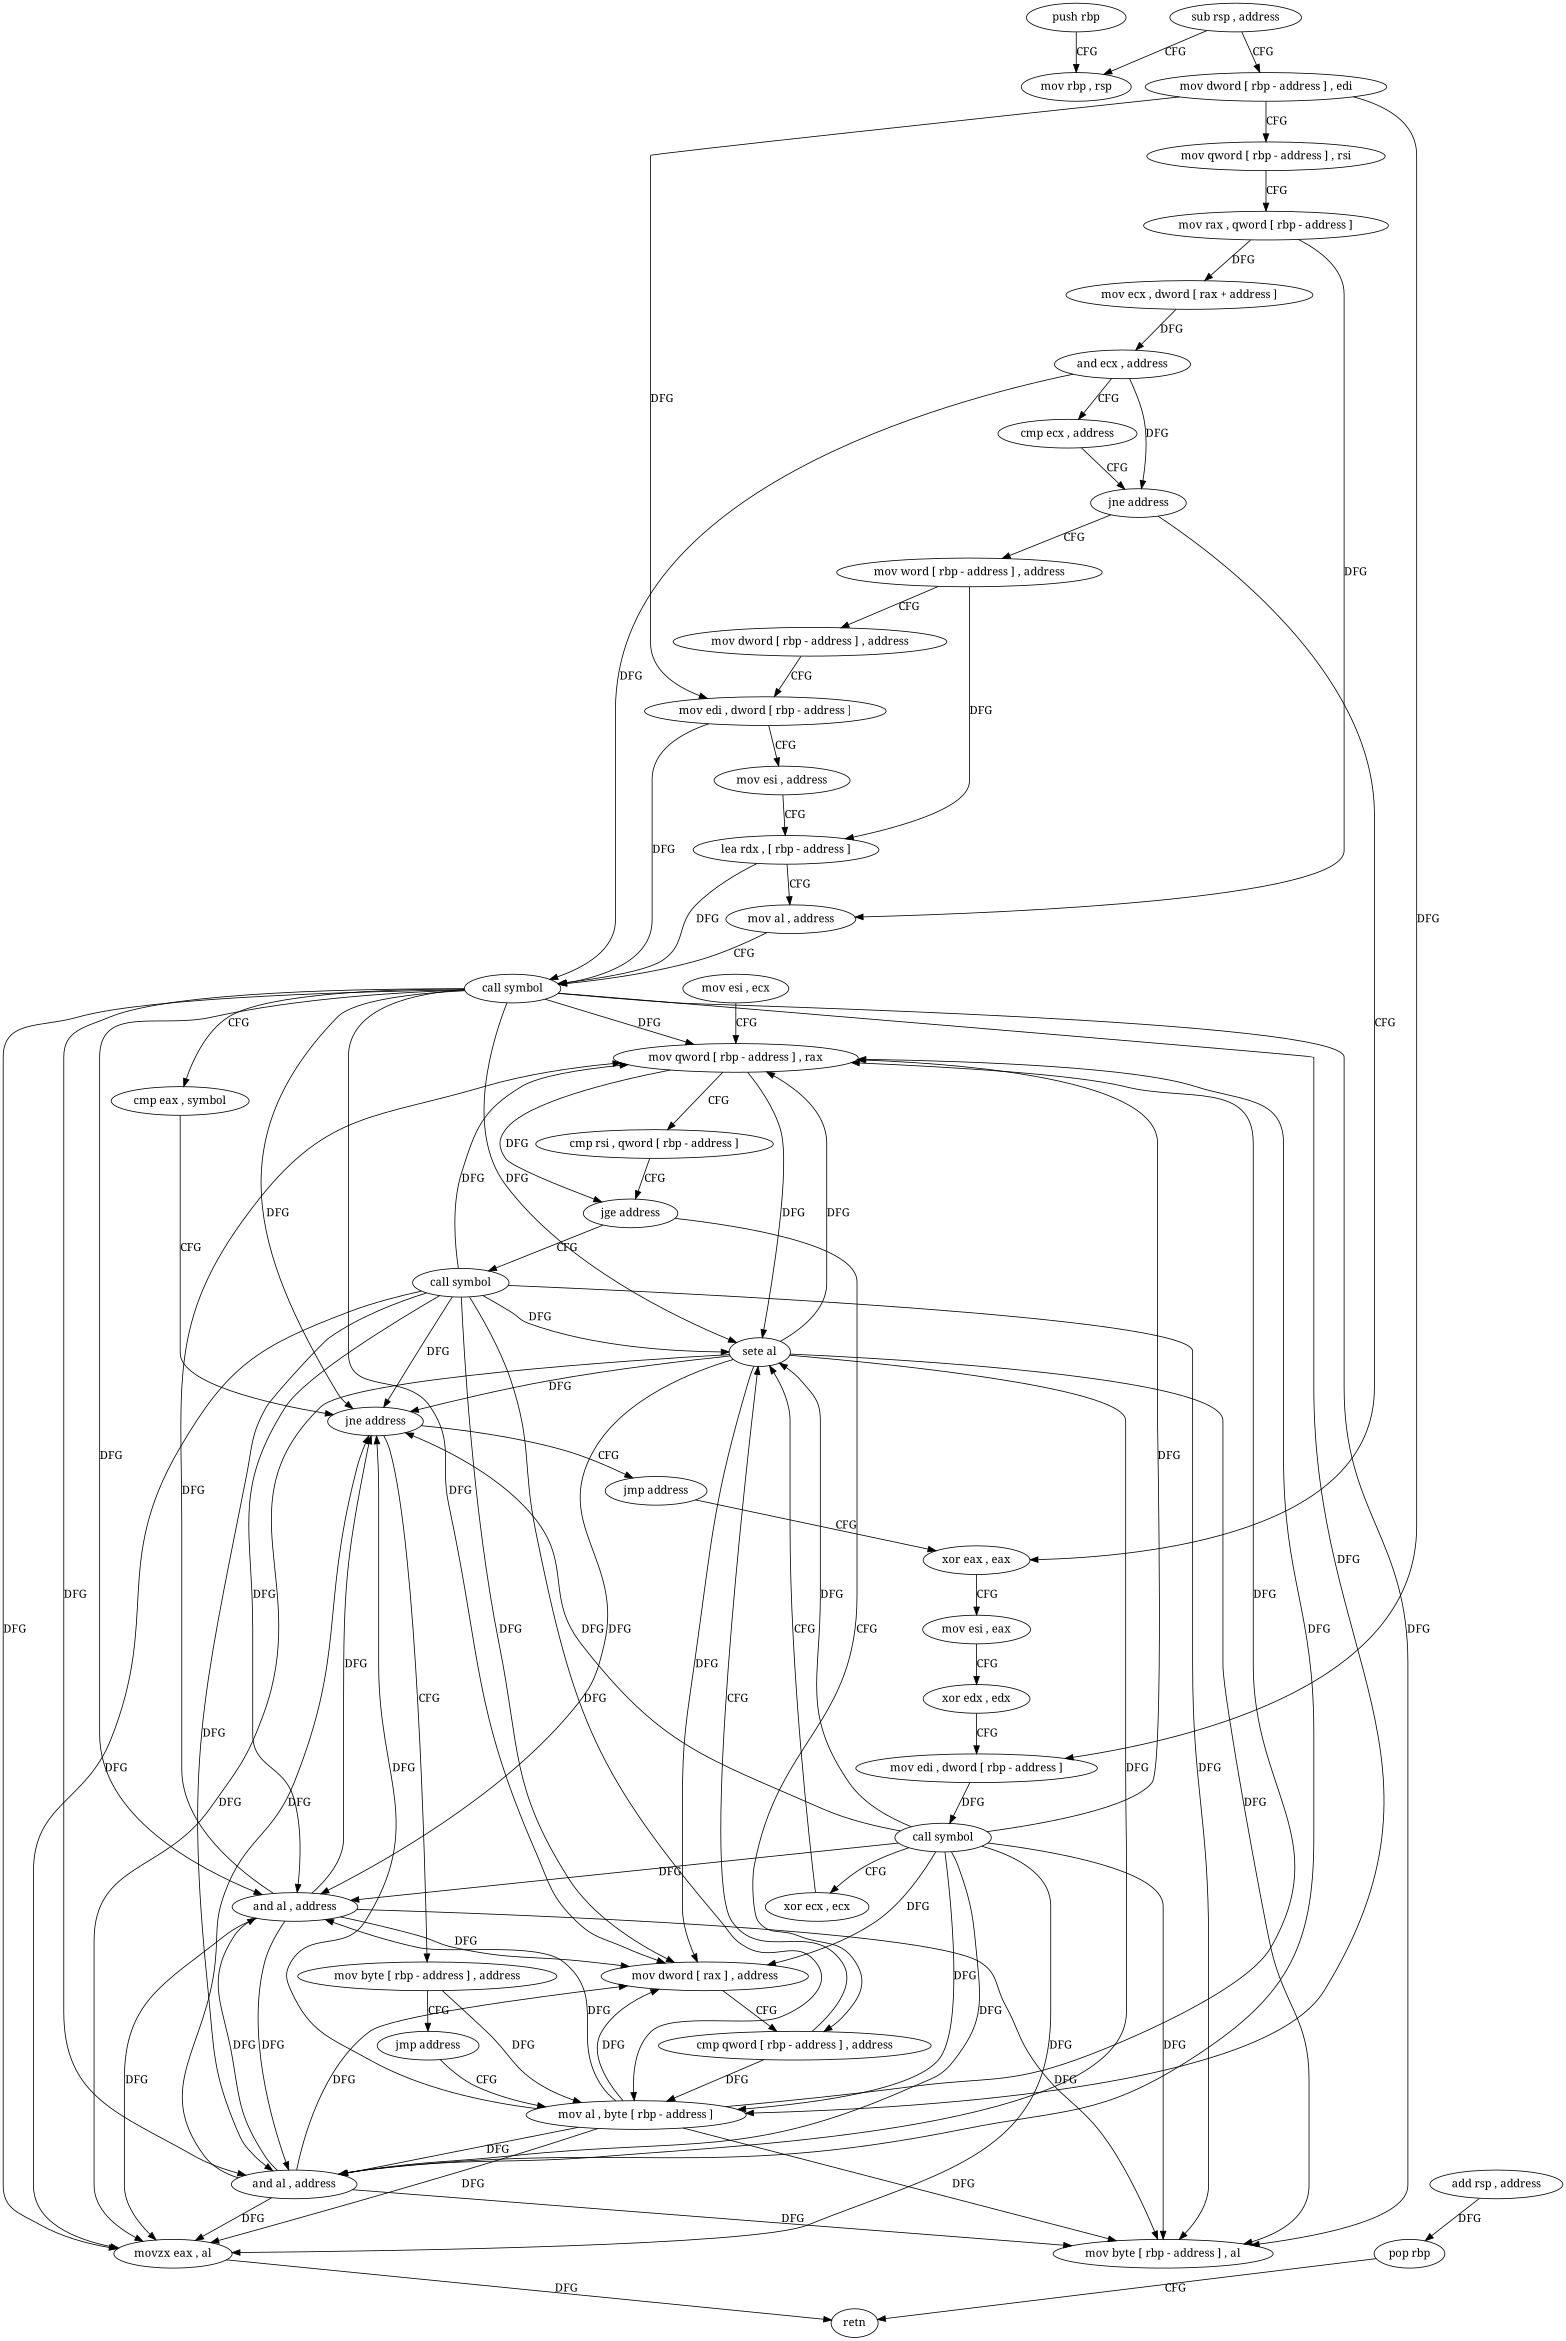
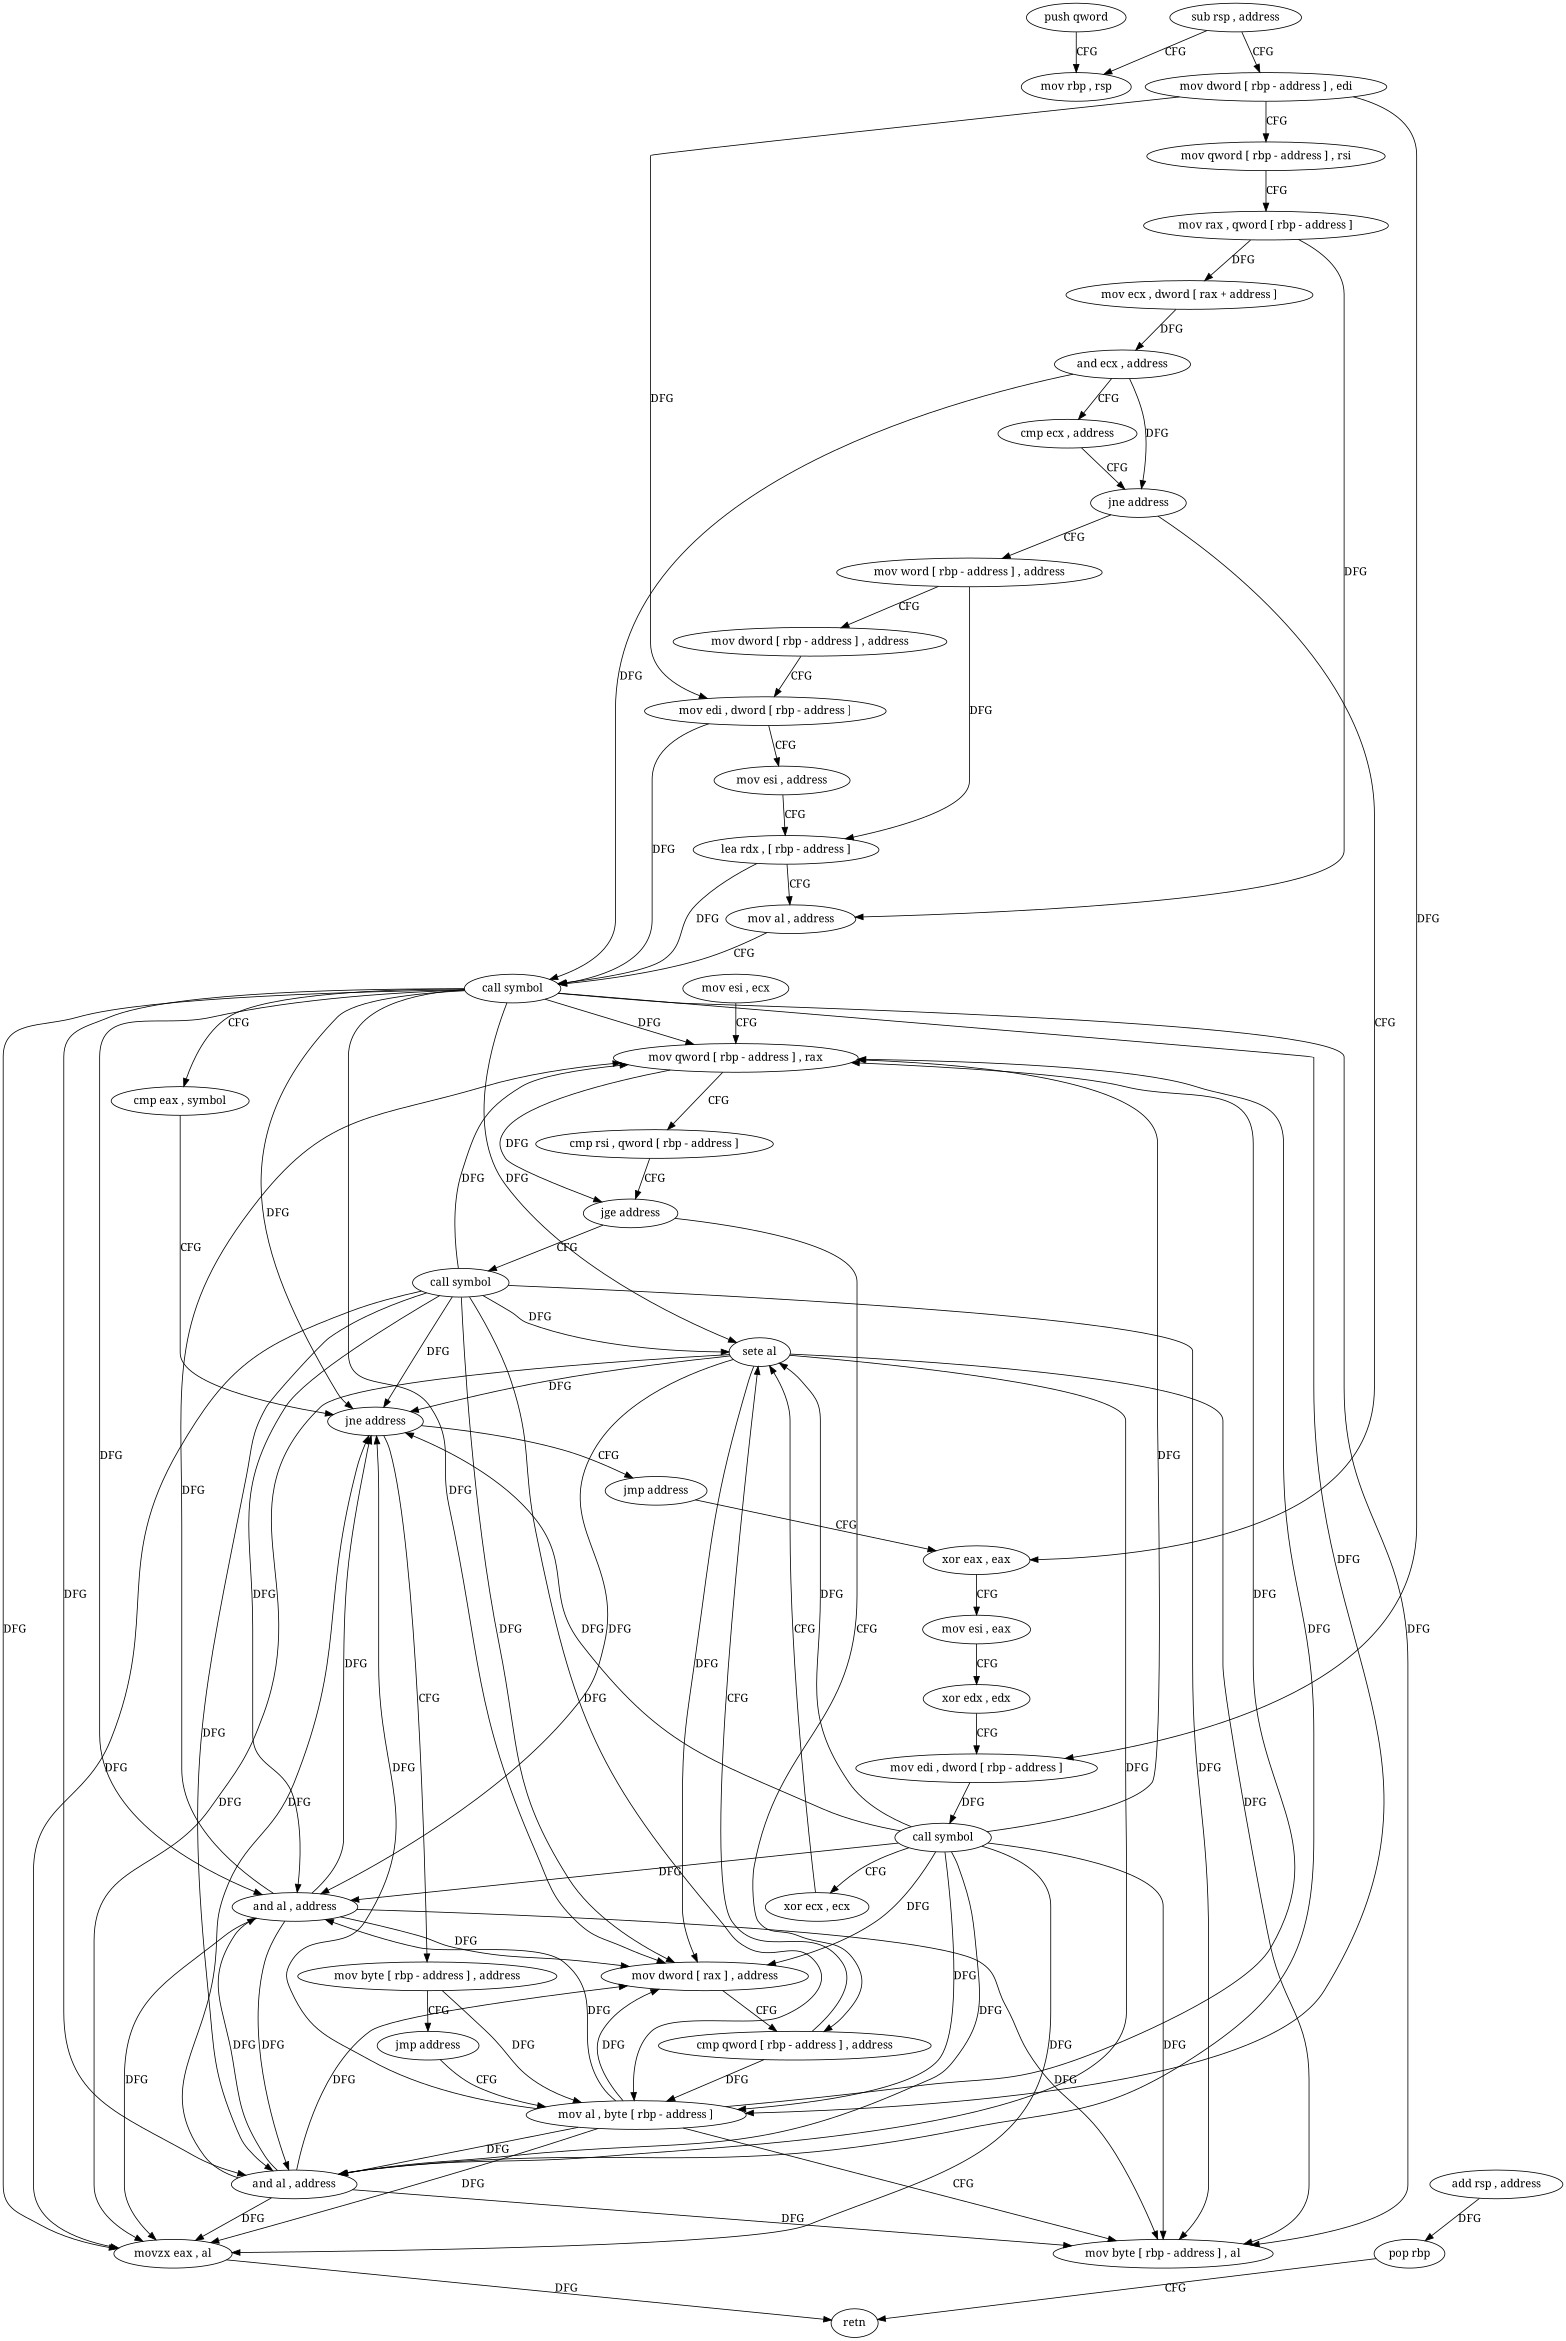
(1076, 18) -> (1076, 18)
(782, 1197) -> none
(827, 1207) -> none
(963, 2184) -> (963, 2184)
